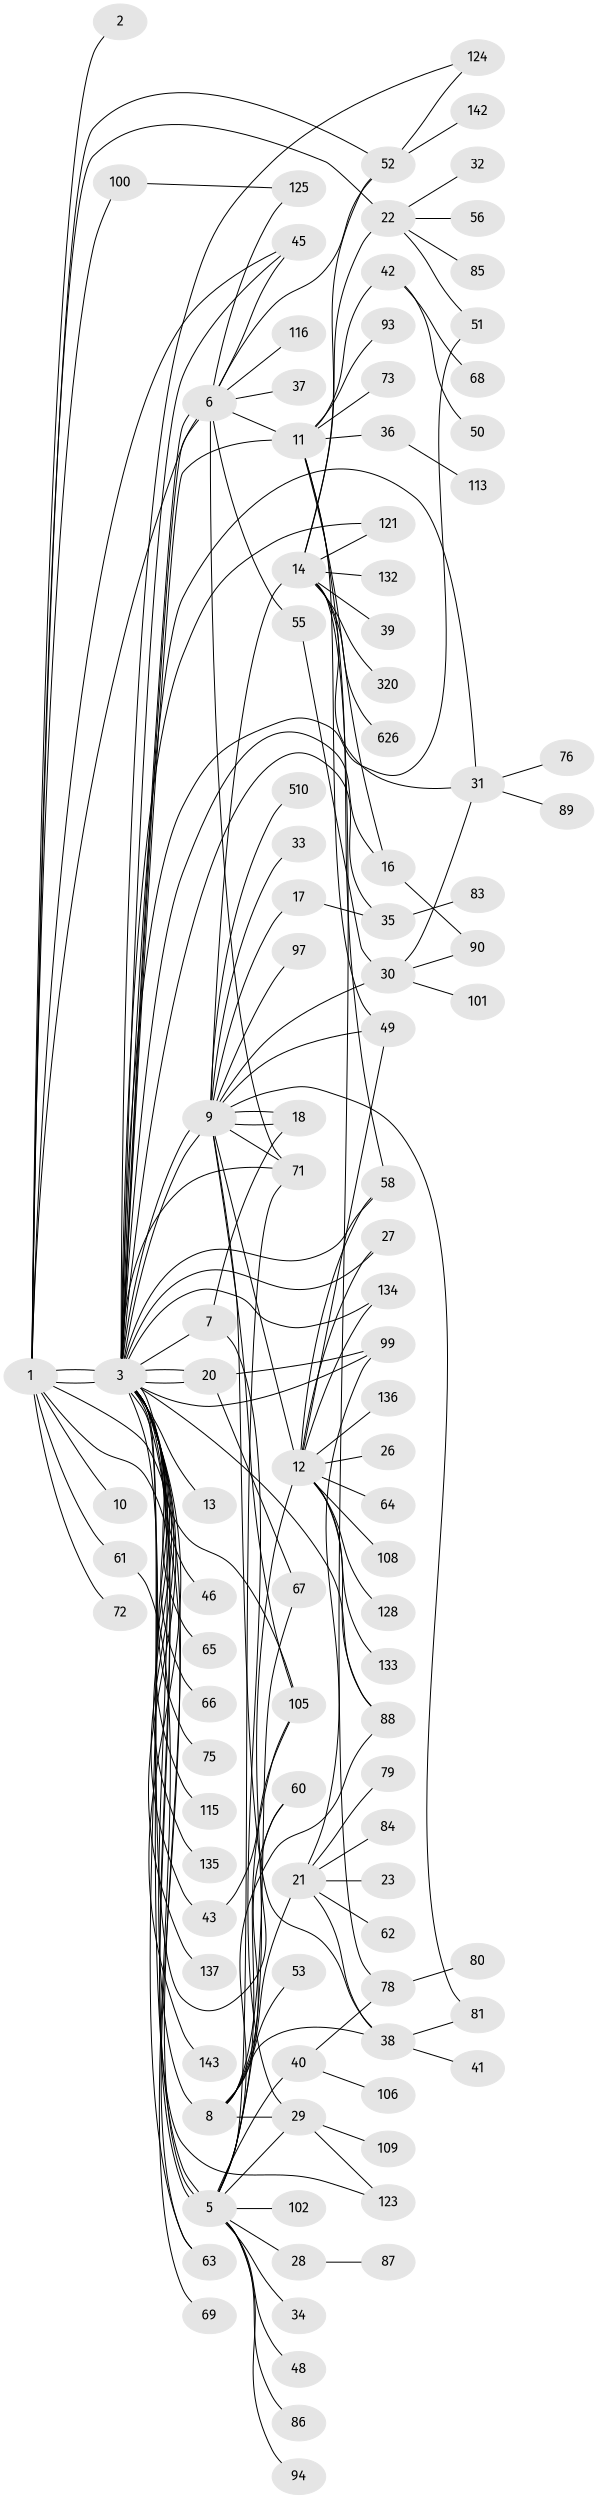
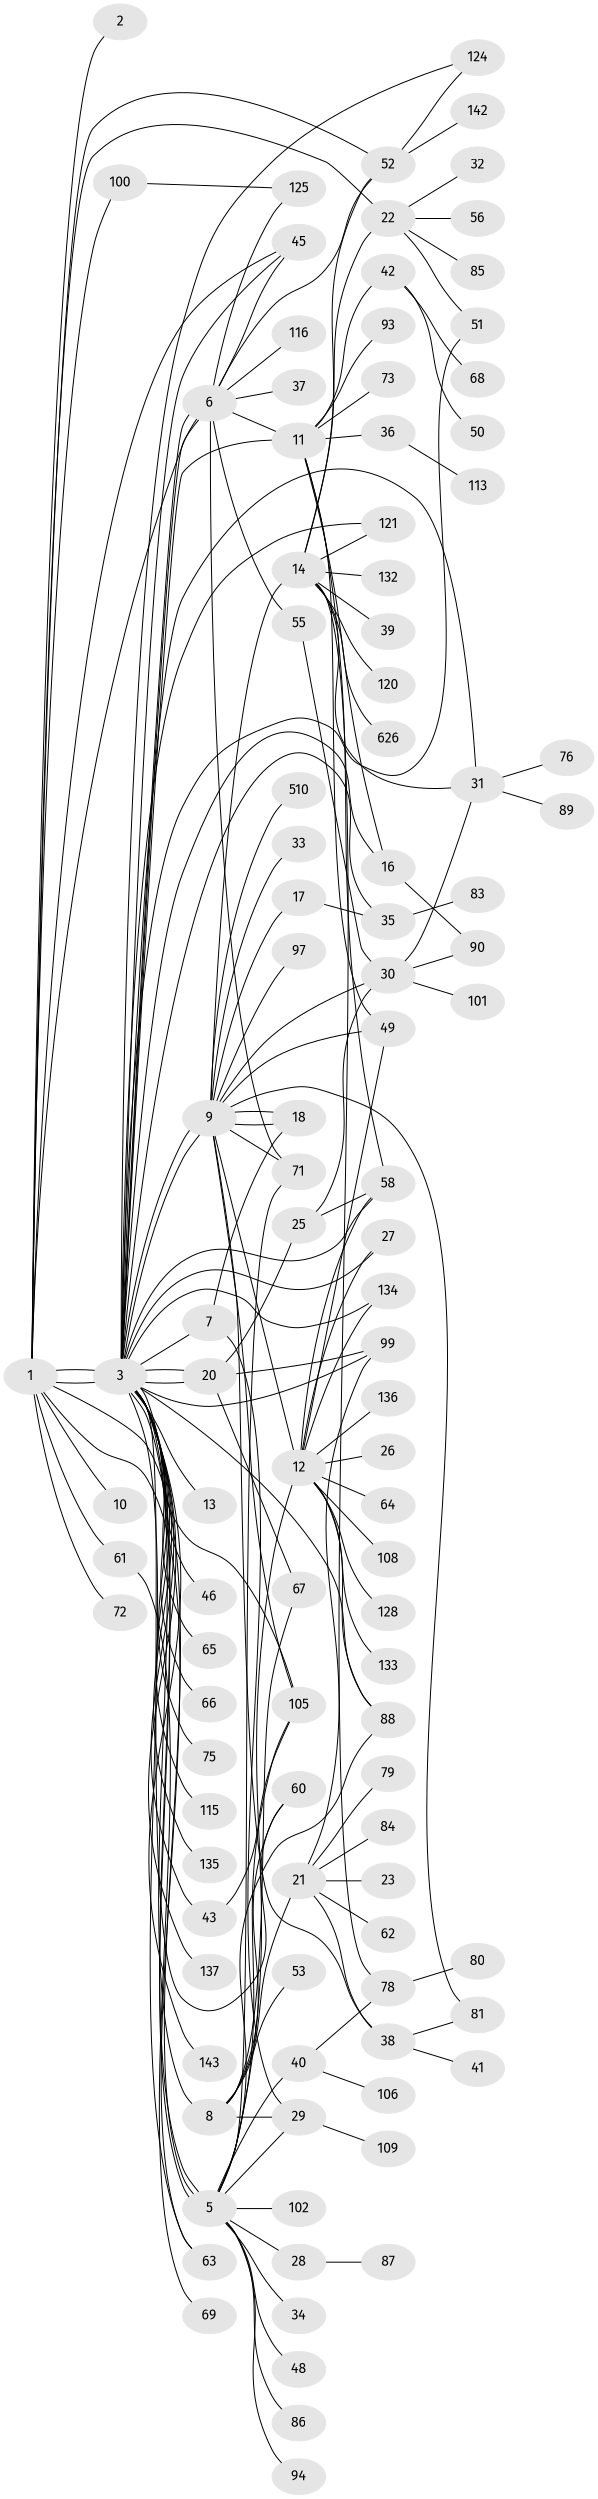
(388, 685) -> (388, 685)
(175, 1196) -> none
none -> (299, 1225)
(277, 2035) -> none
(388, 2203) -> none
